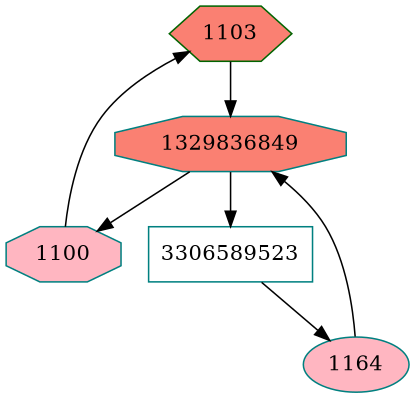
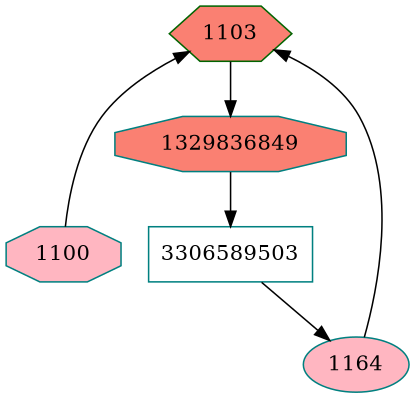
(150, 197) -> none
(337, 251) -> (379, 179)
(231, 254) -> (231, 254)
